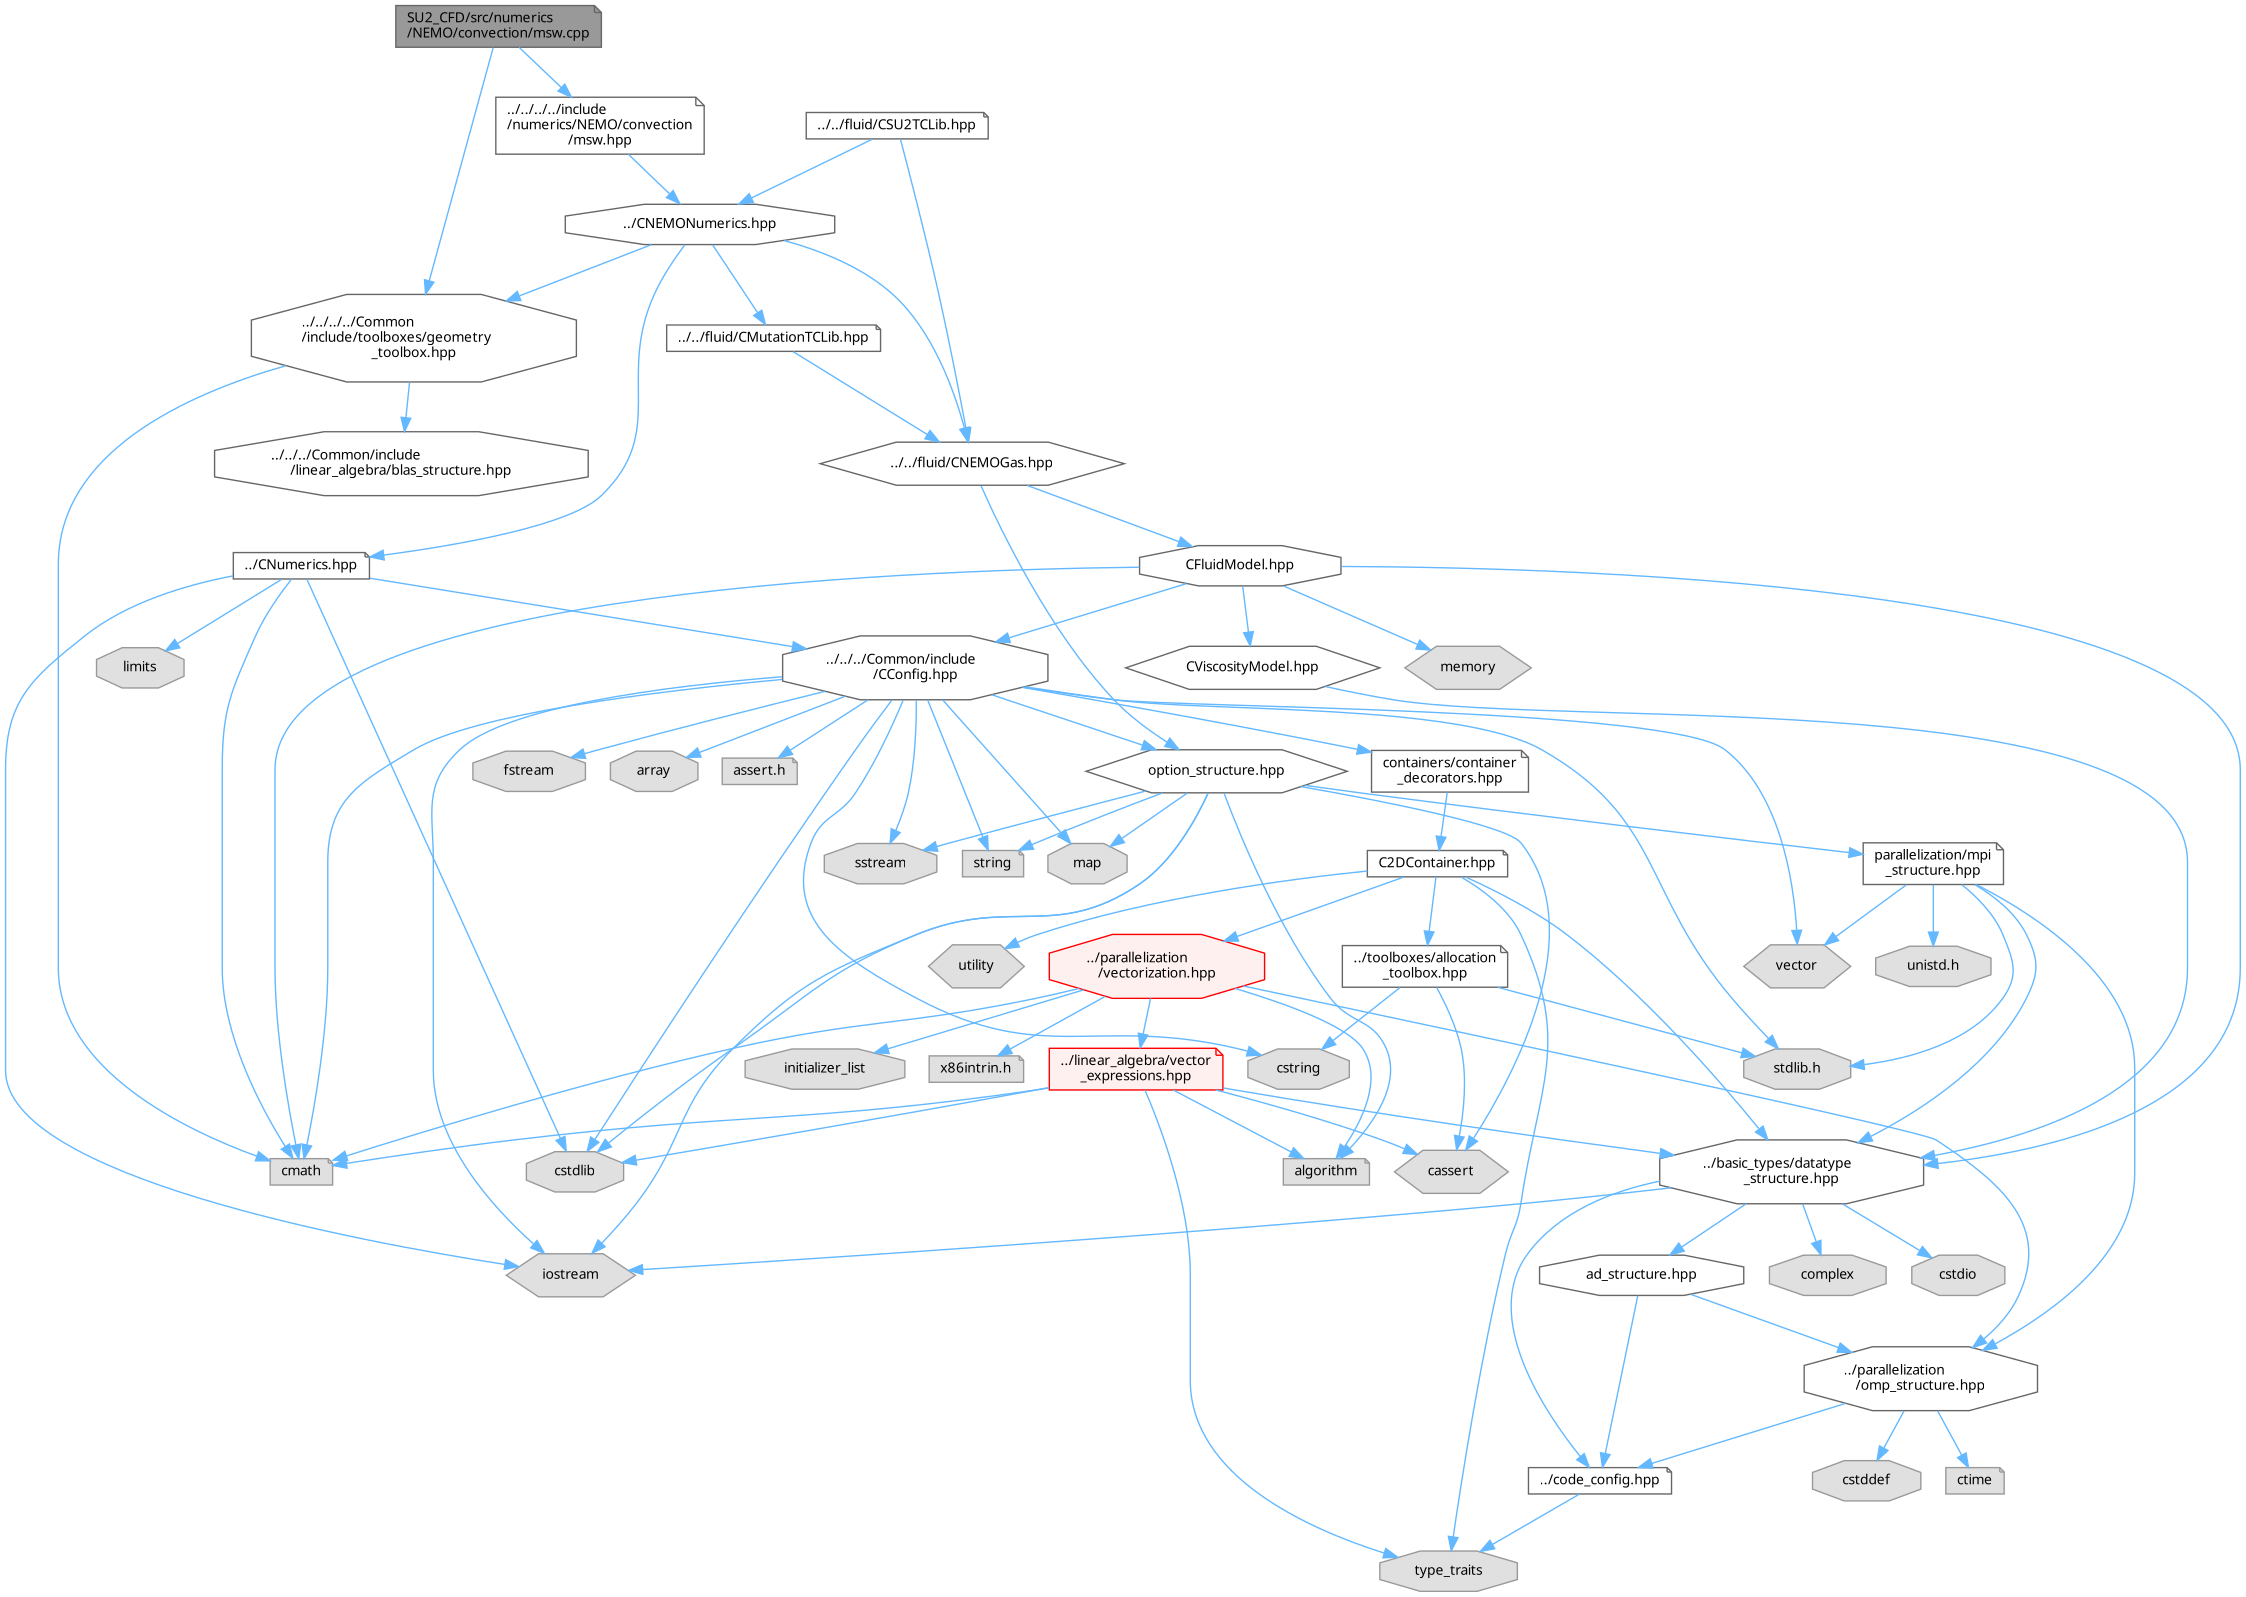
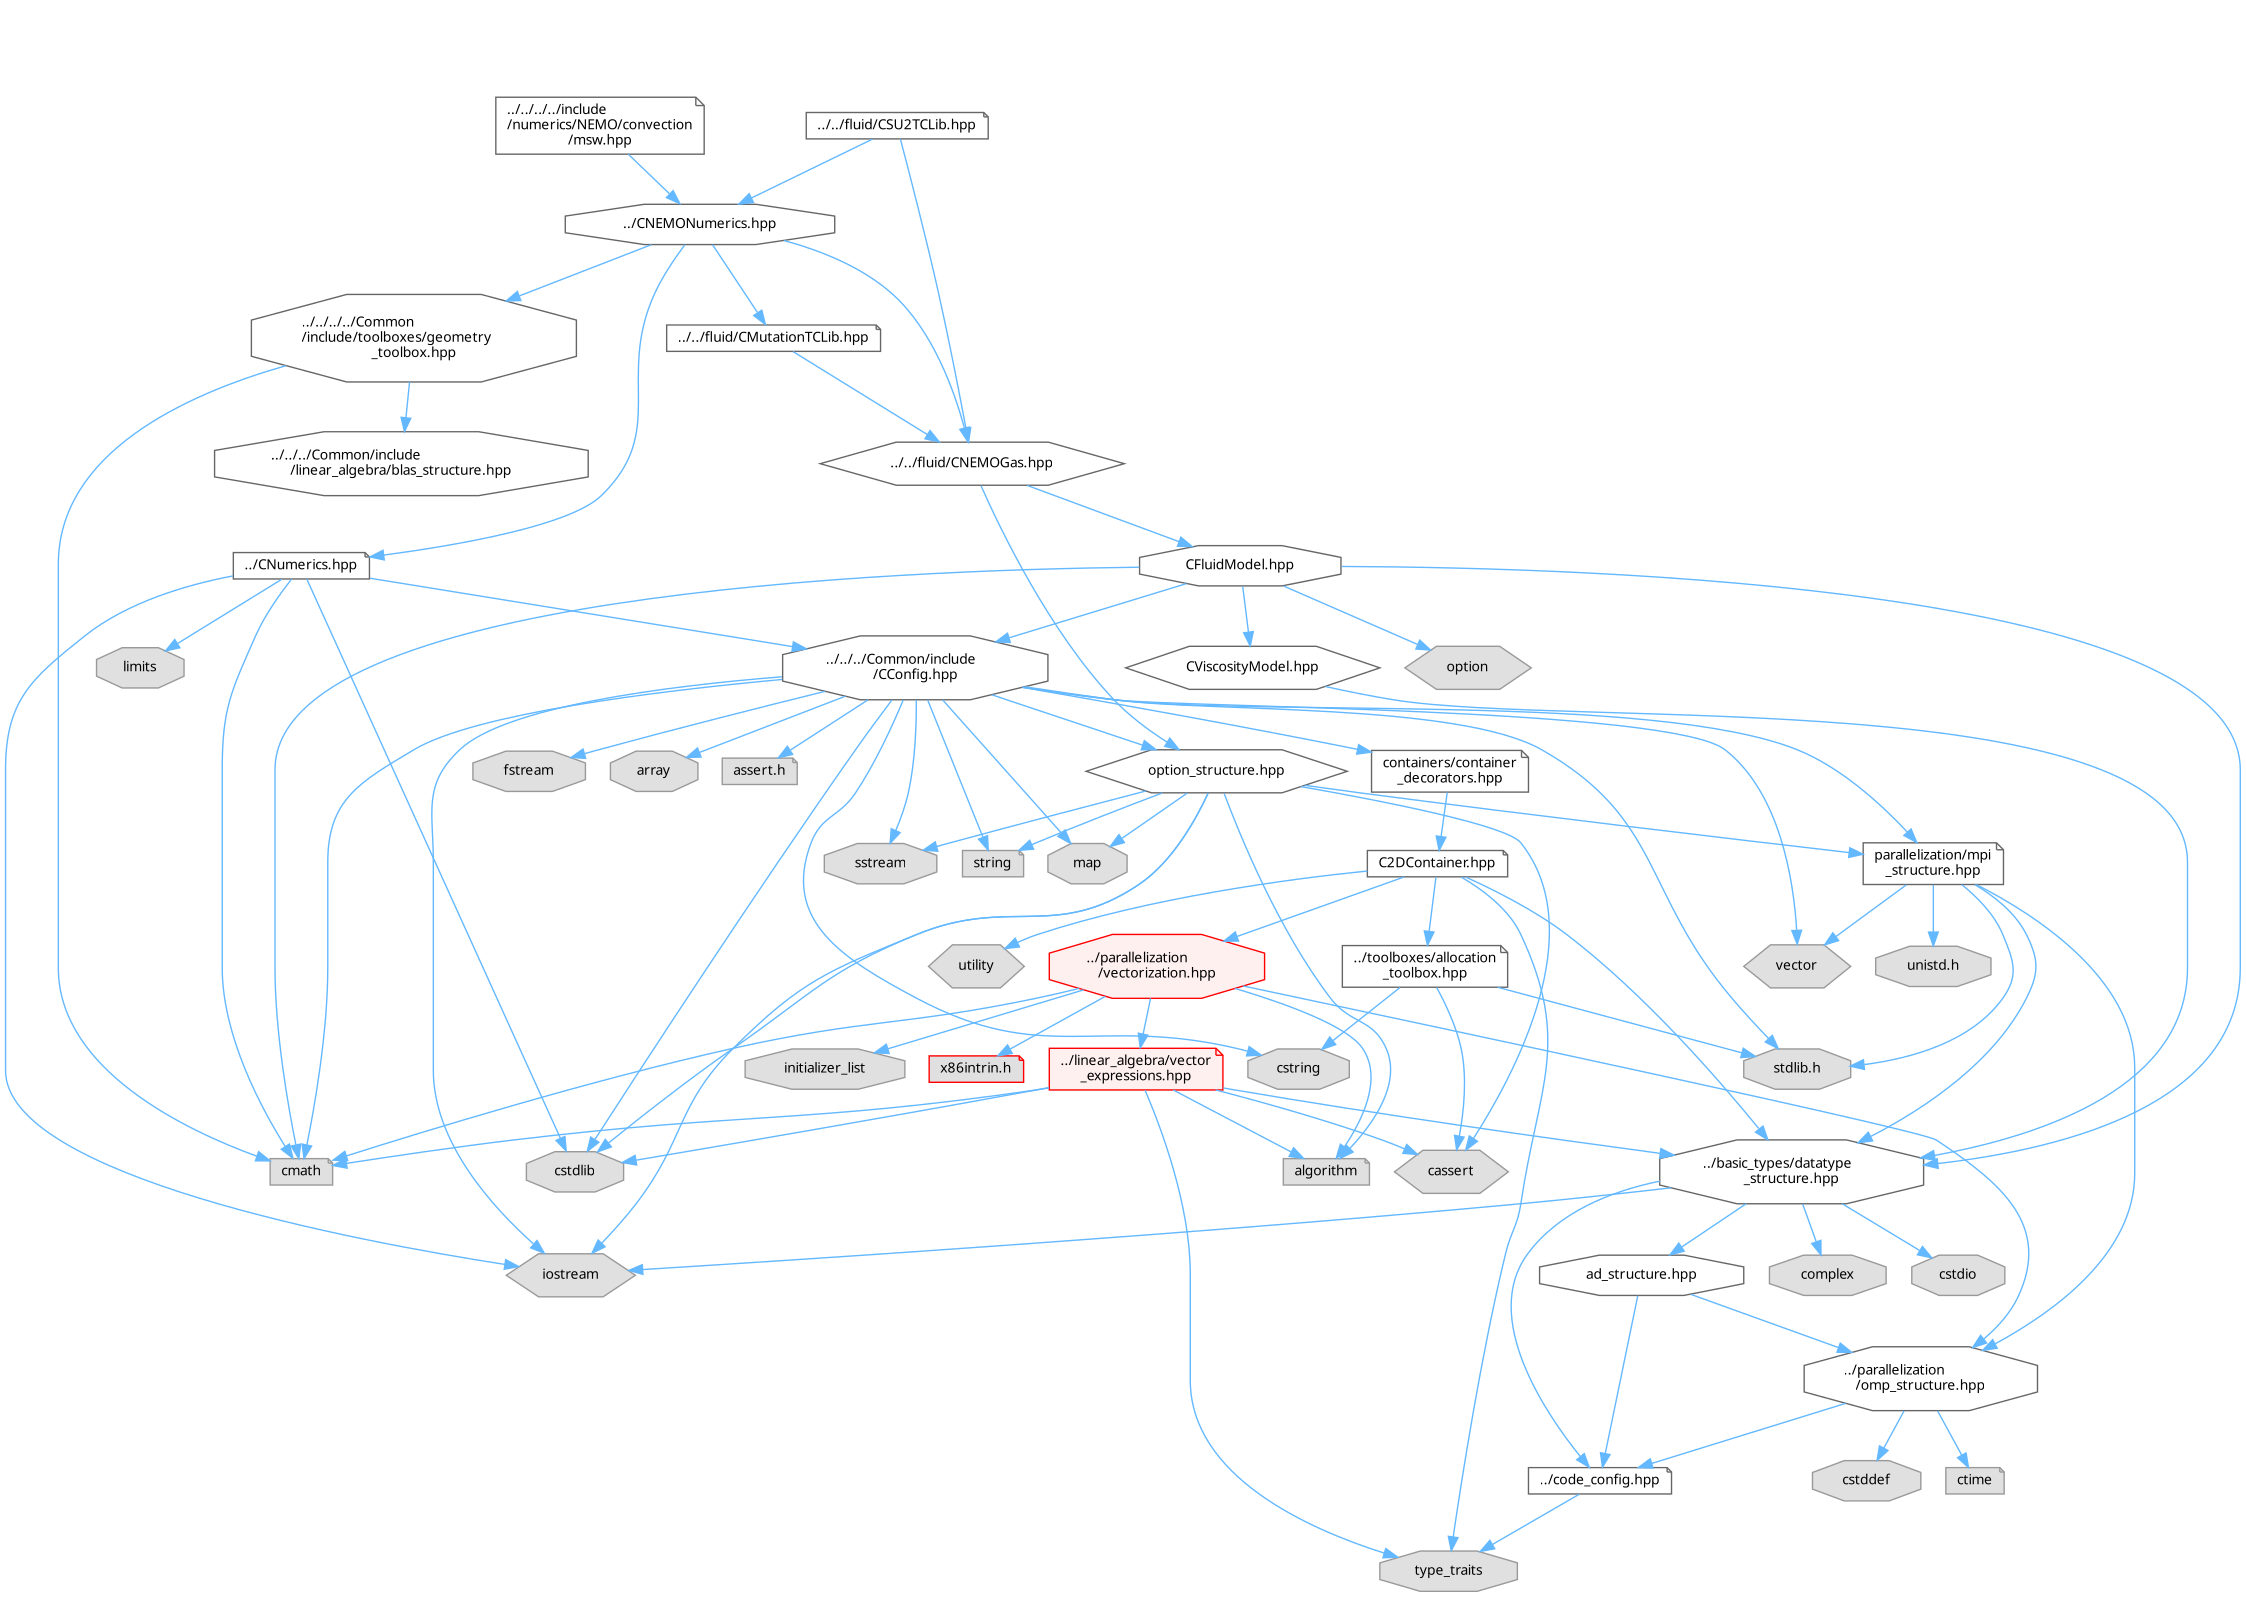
(499, 26) -> none
(1468, 668) -> (1468, 668)
none -> (1686, 725)
(976, 1069) -> (976, 1069)
